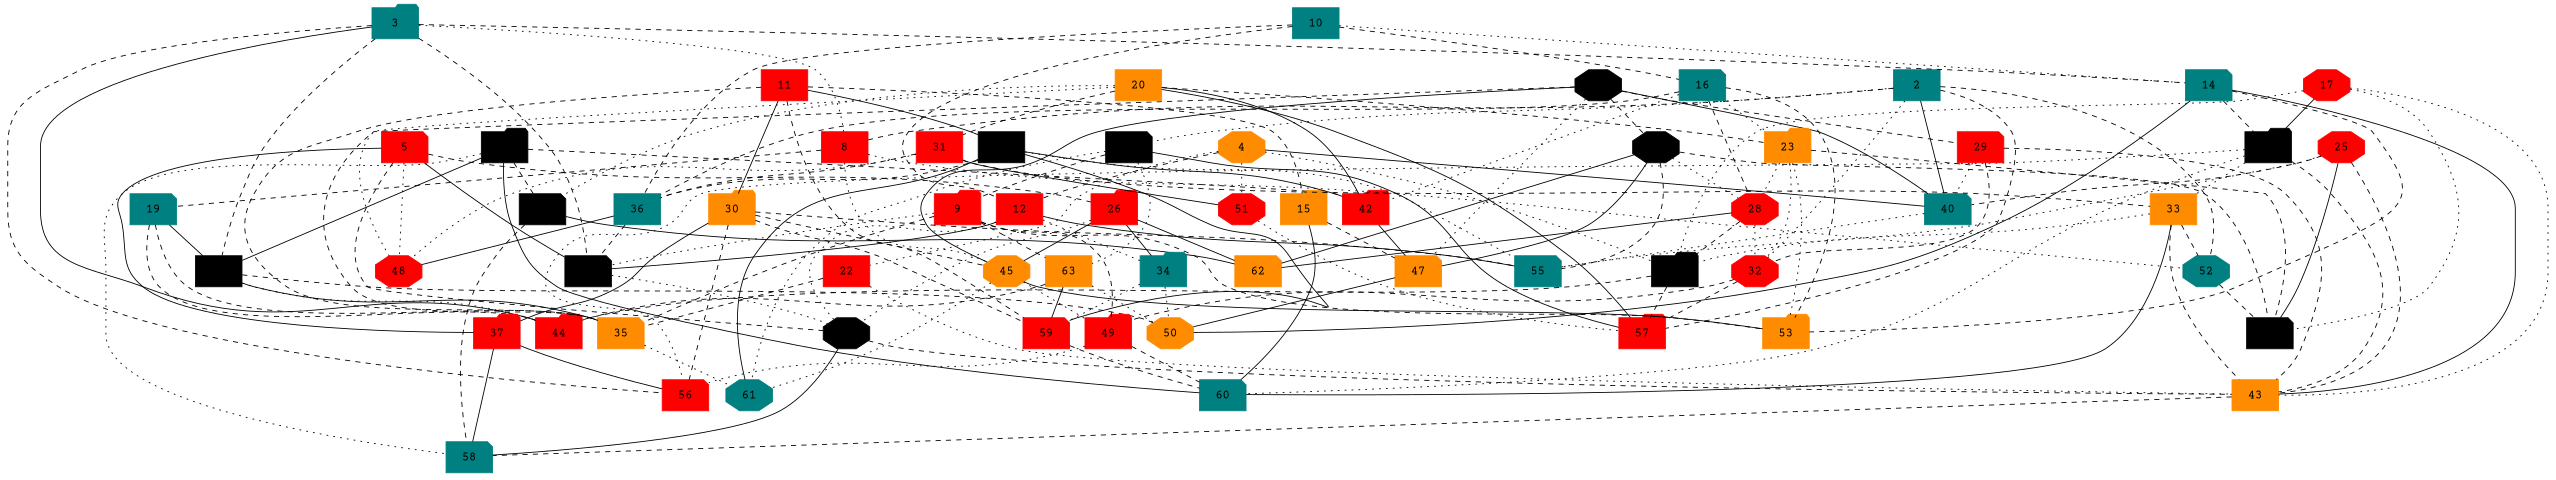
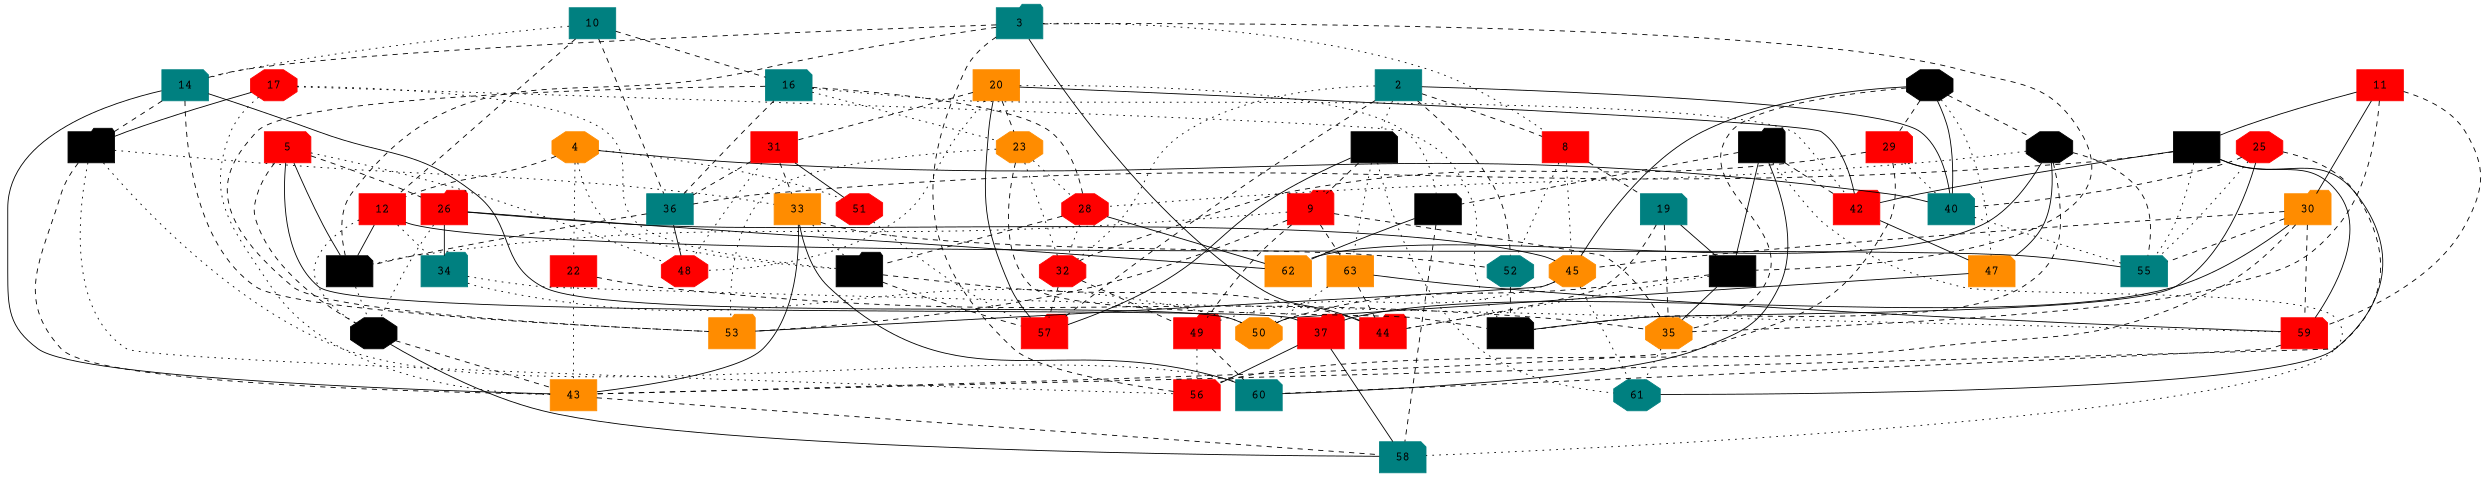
(1788, 147) -> (1020, 147)
(1304, 209) -> none
(2186, 310) -> (746, 359)
(621, 333) -> (1669, 333)
